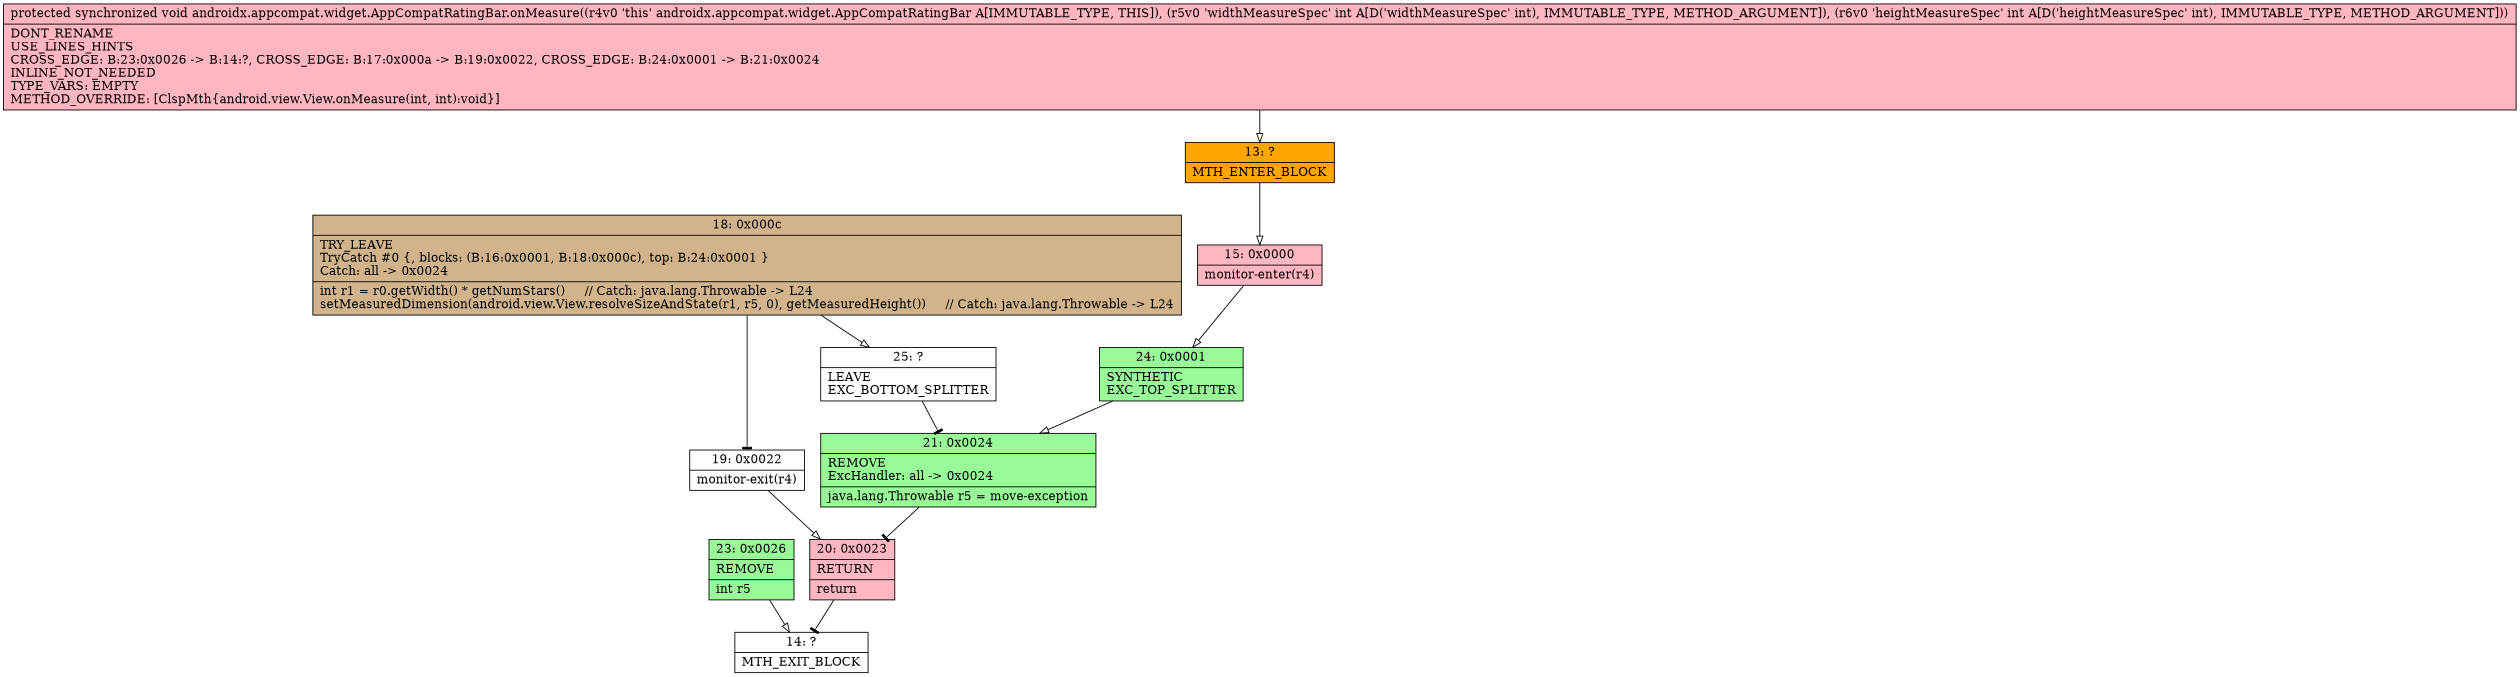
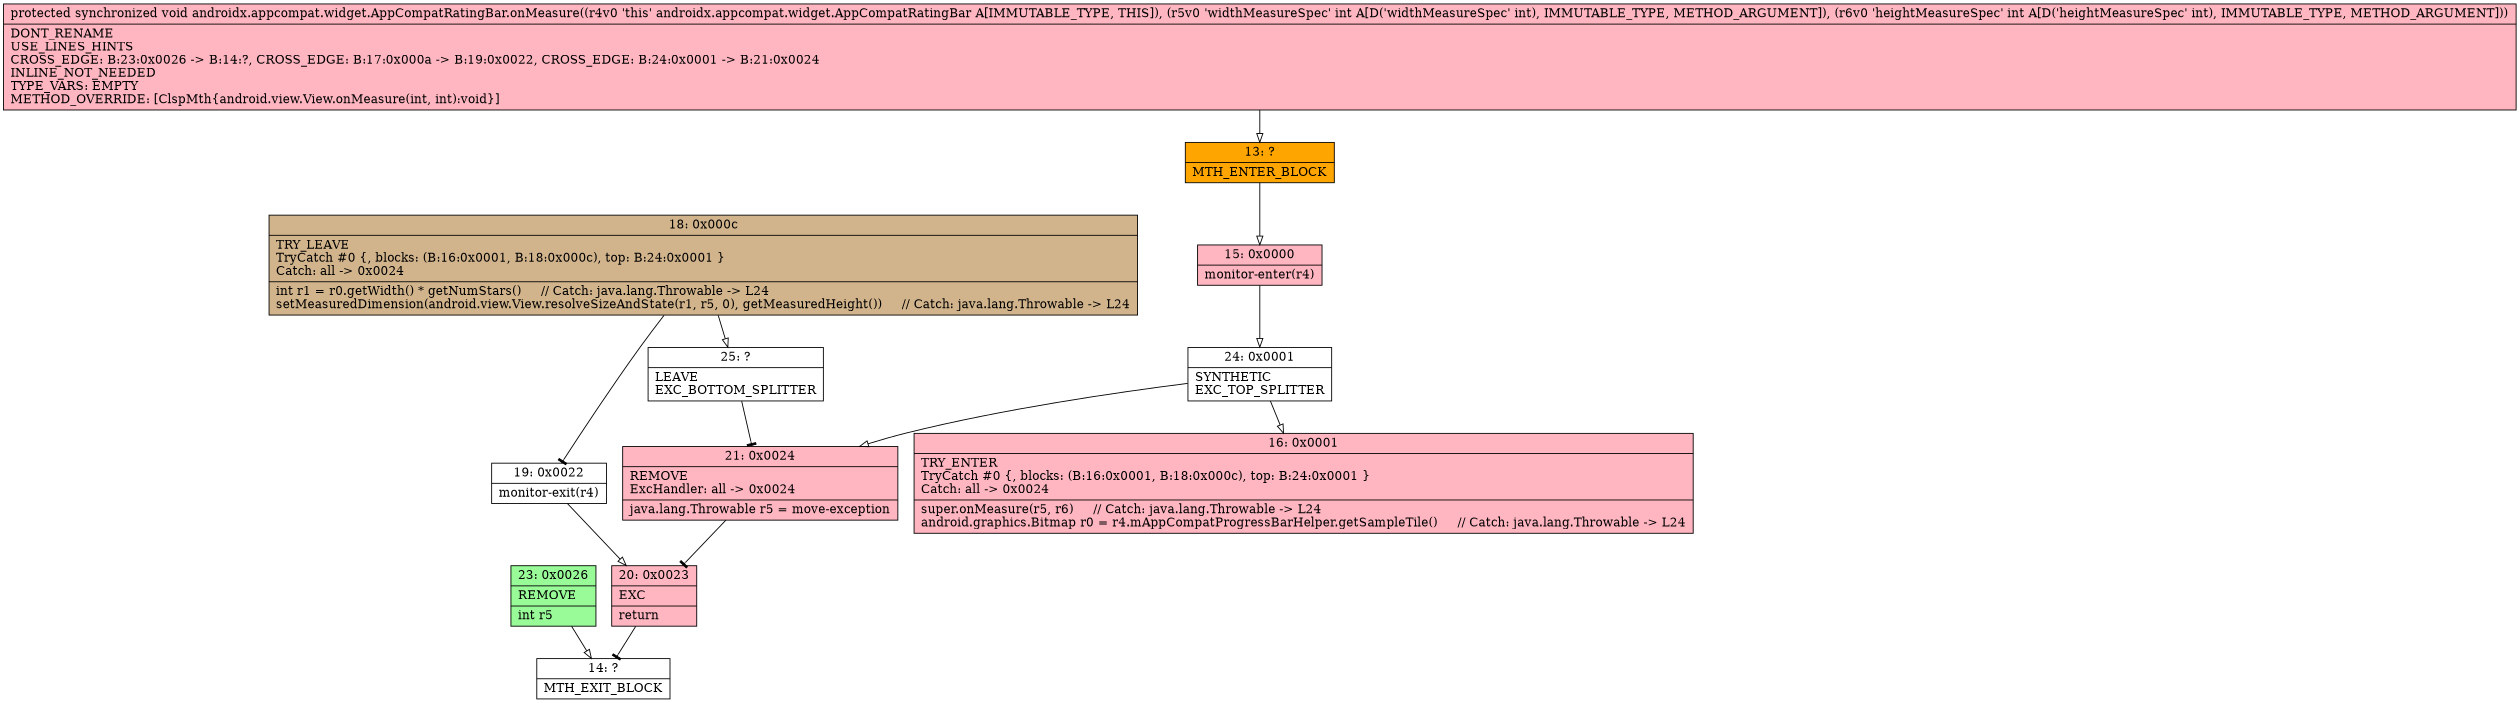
(1171, 374) -> (1260, 374)
(958, 470) -> (760, 483)
none -> (1304, 483)
(845, 569) -> (632, 596)
